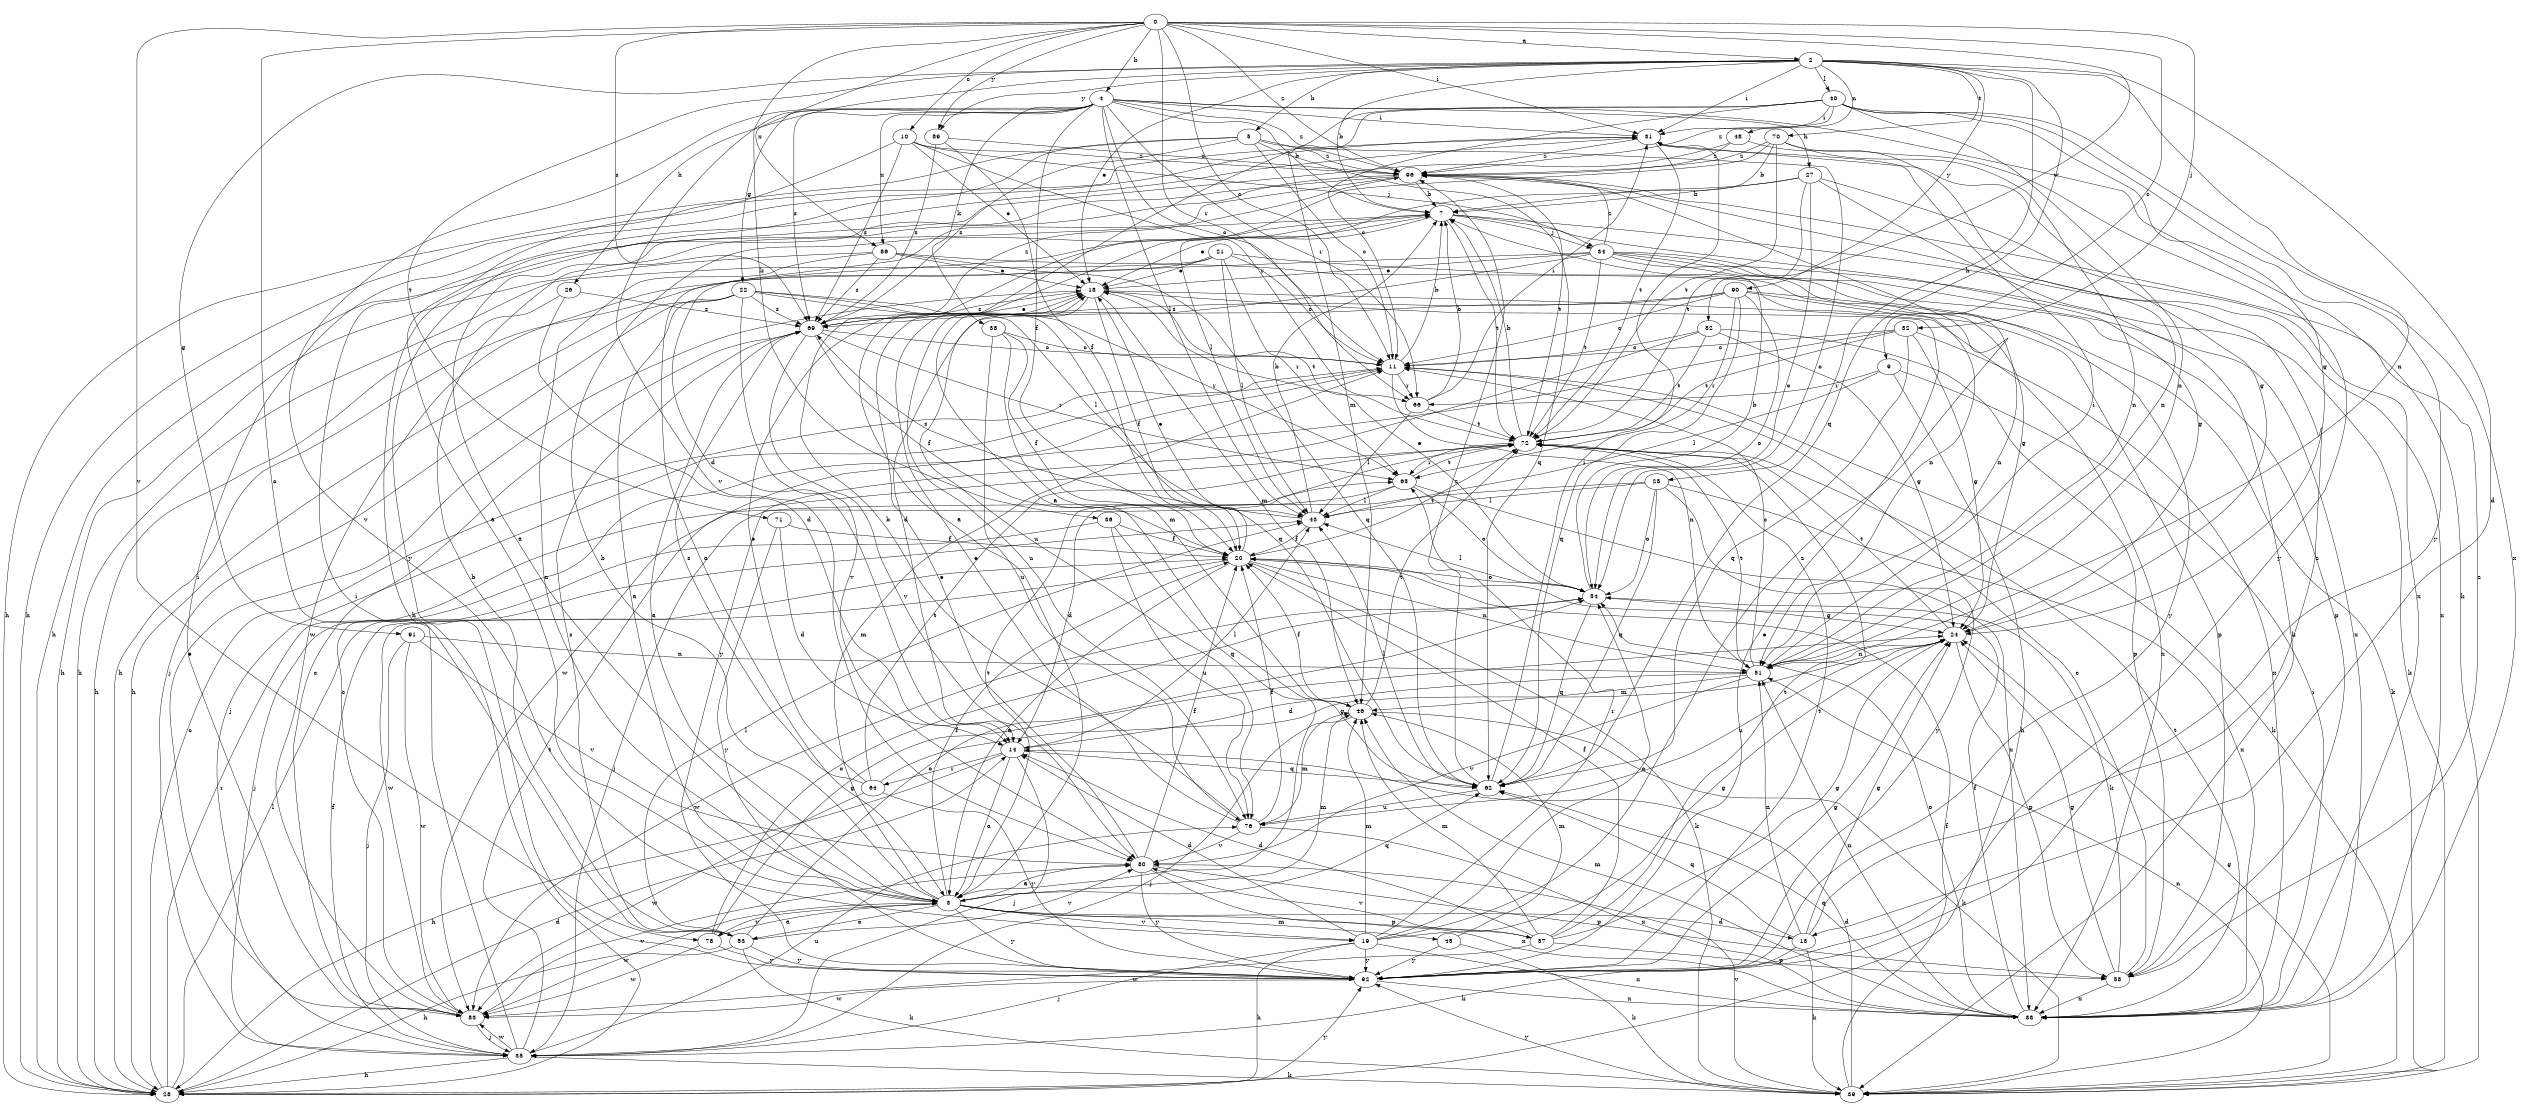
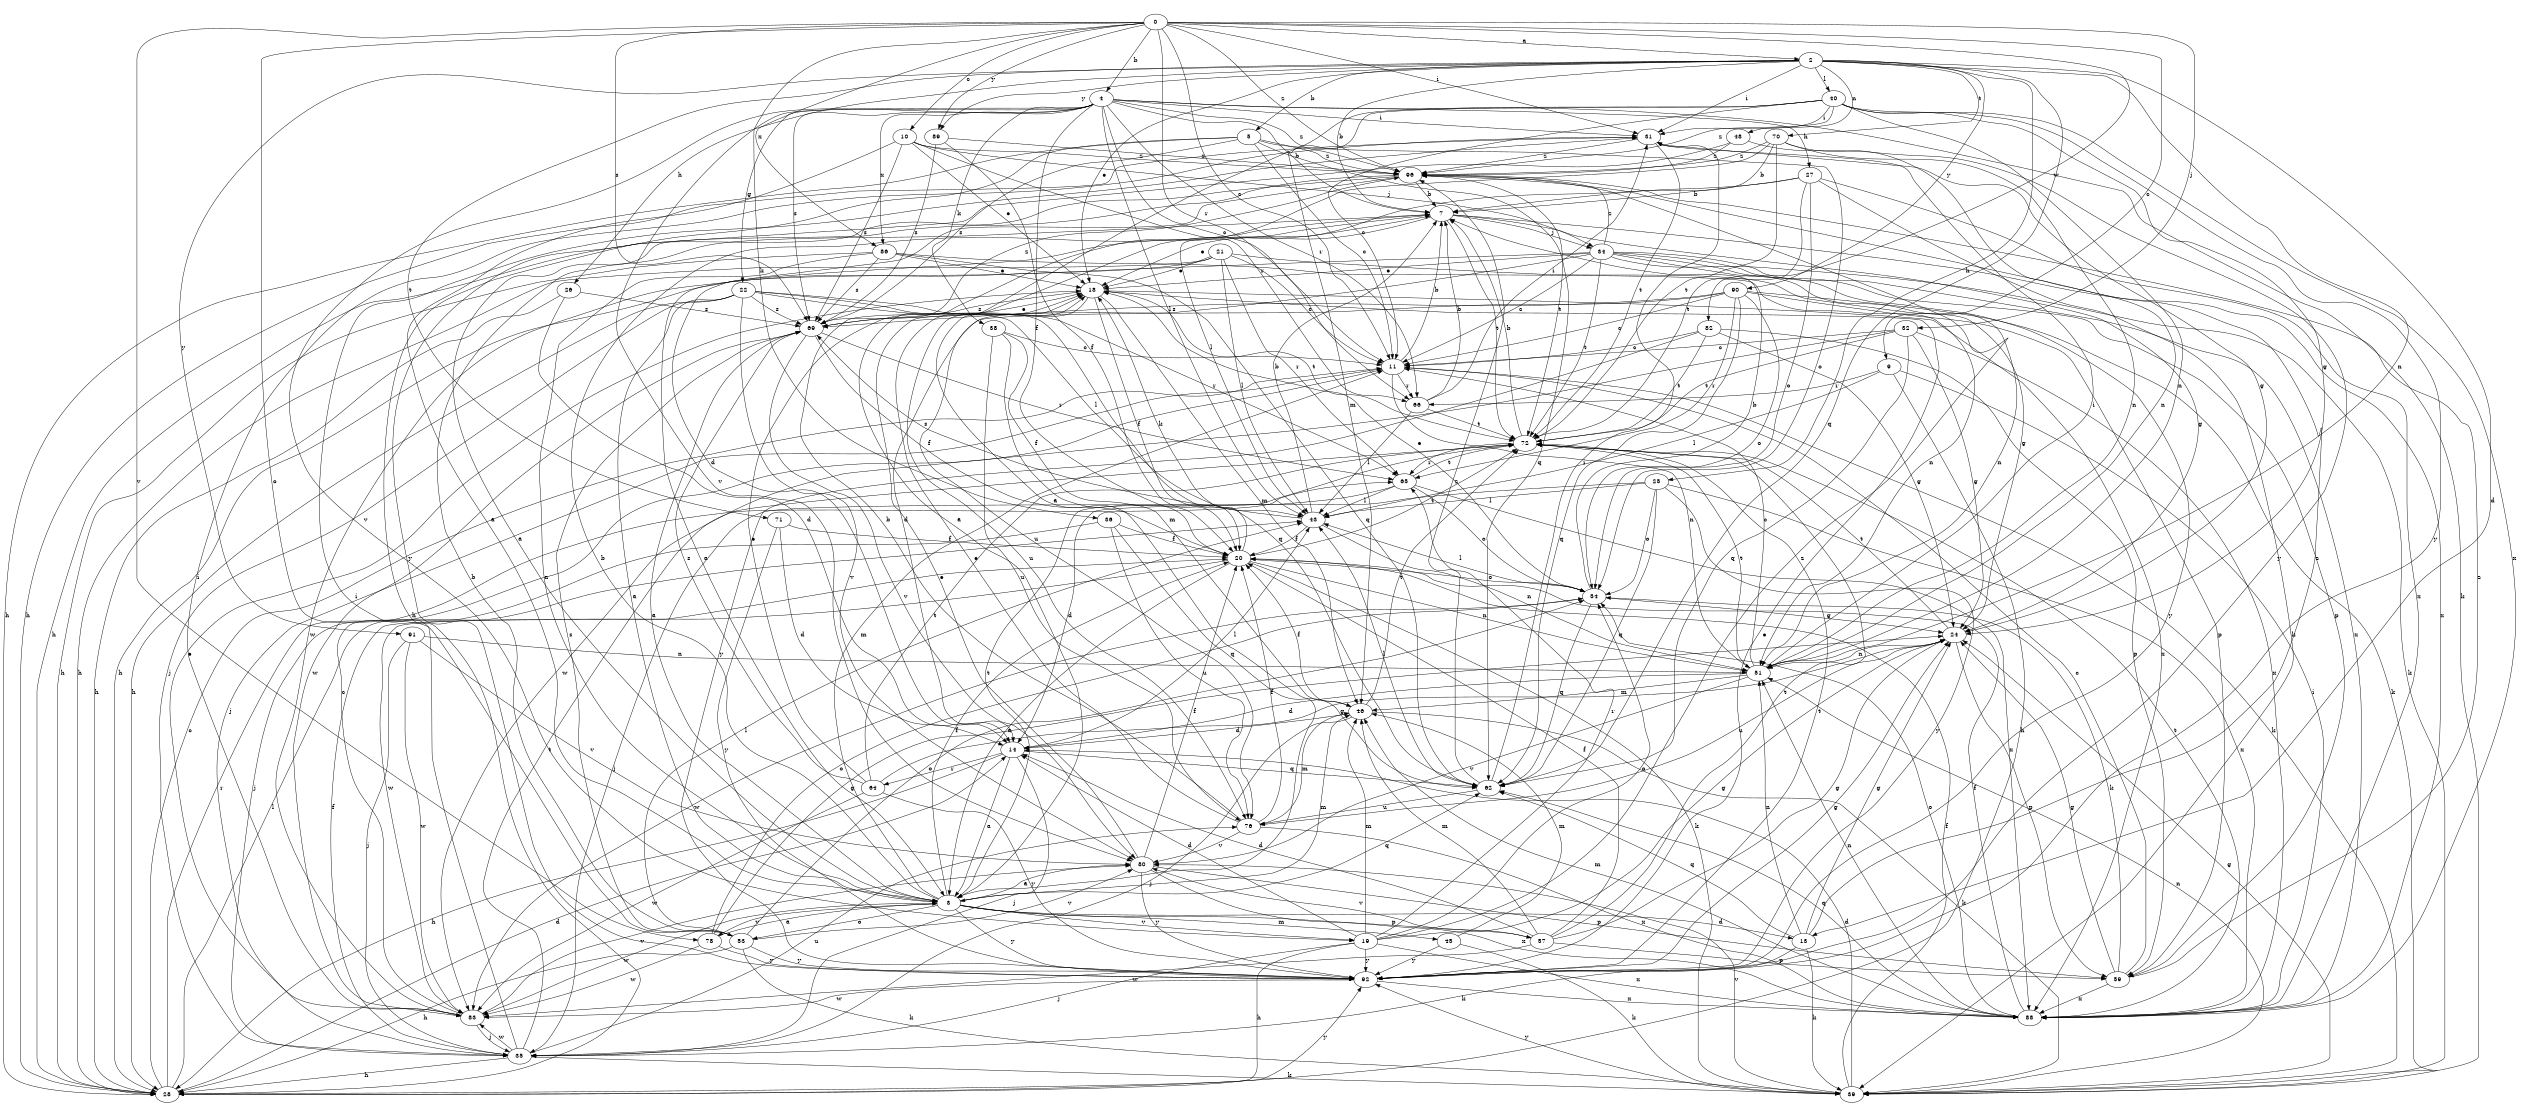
(184, 348) -> (184, 348)
(1058, 352) -> (1513, 309)
(1161, 424) -> (1161, 424)
none -> (1520, 601)
(315, 673) -> (315, 673)
none -> (1189, 733)
(2118, 980) -> (2118, 980)
